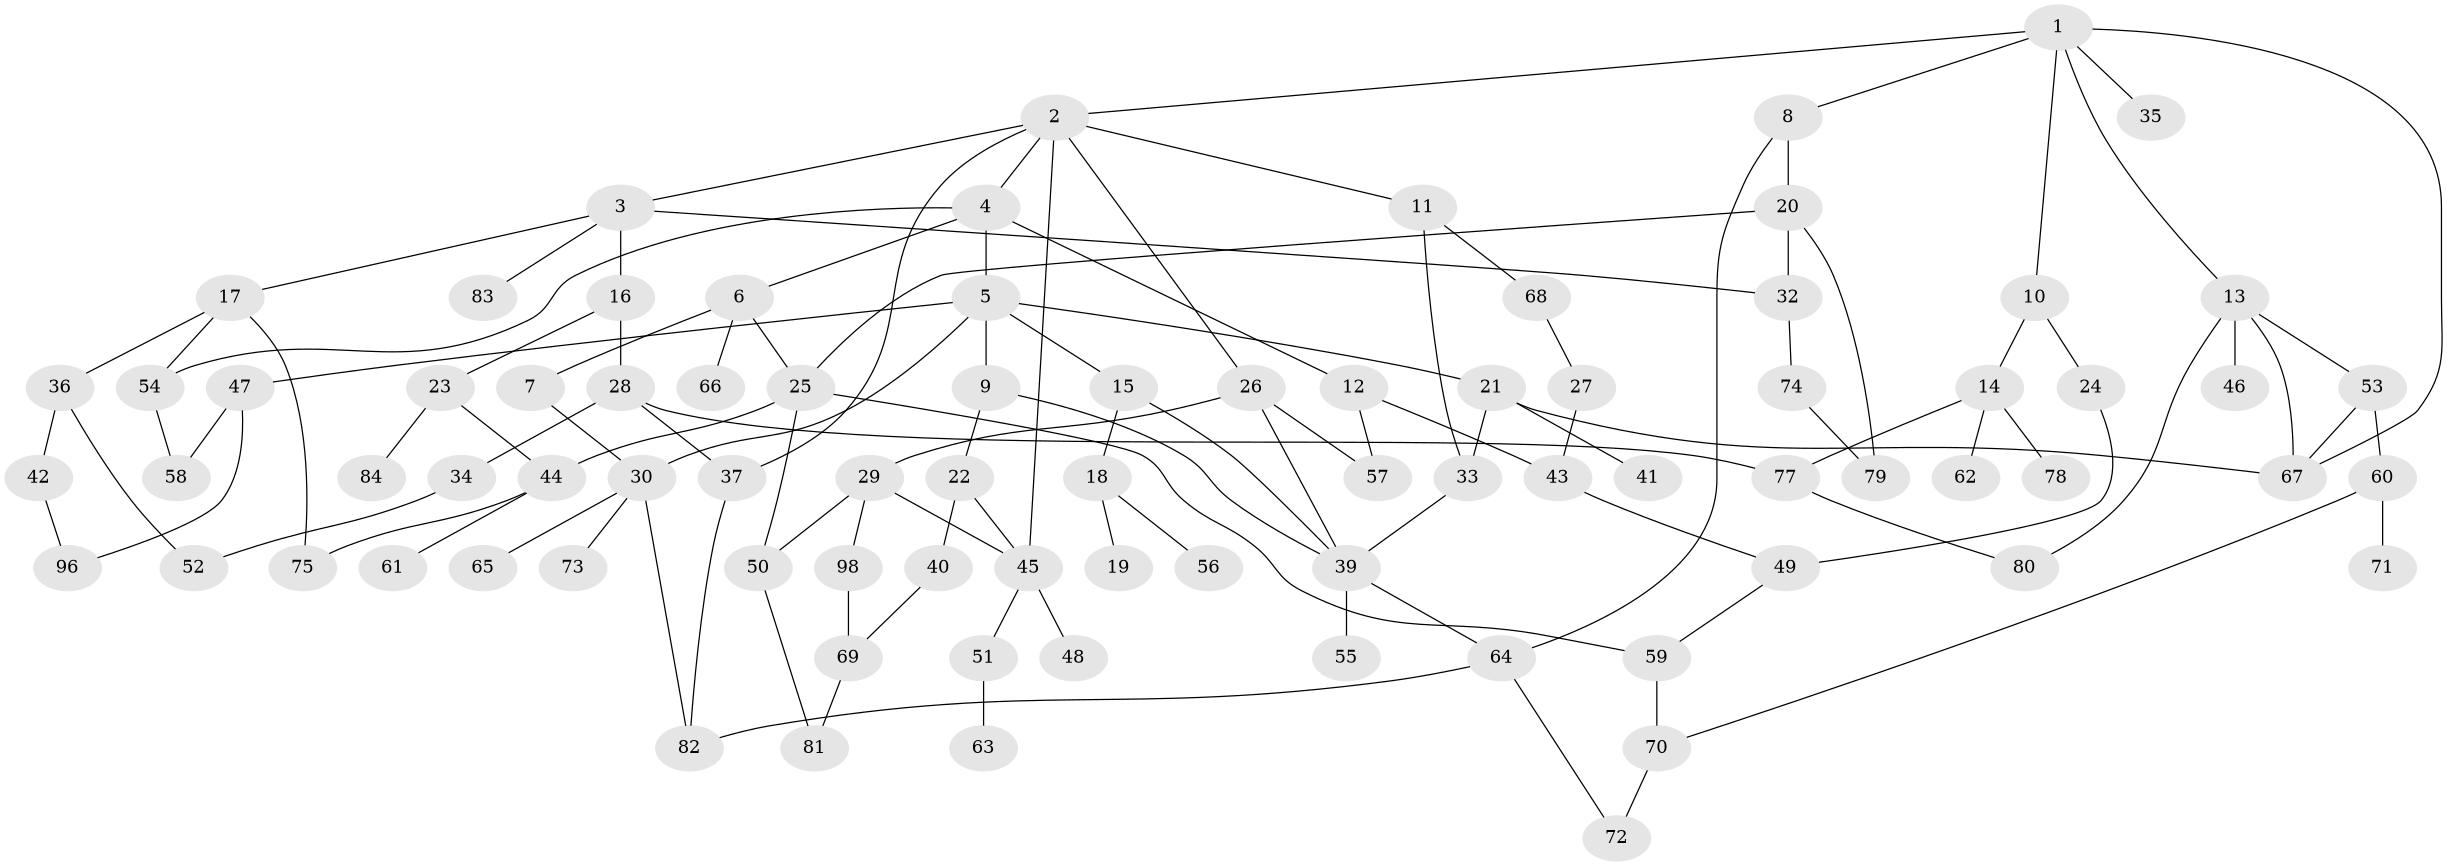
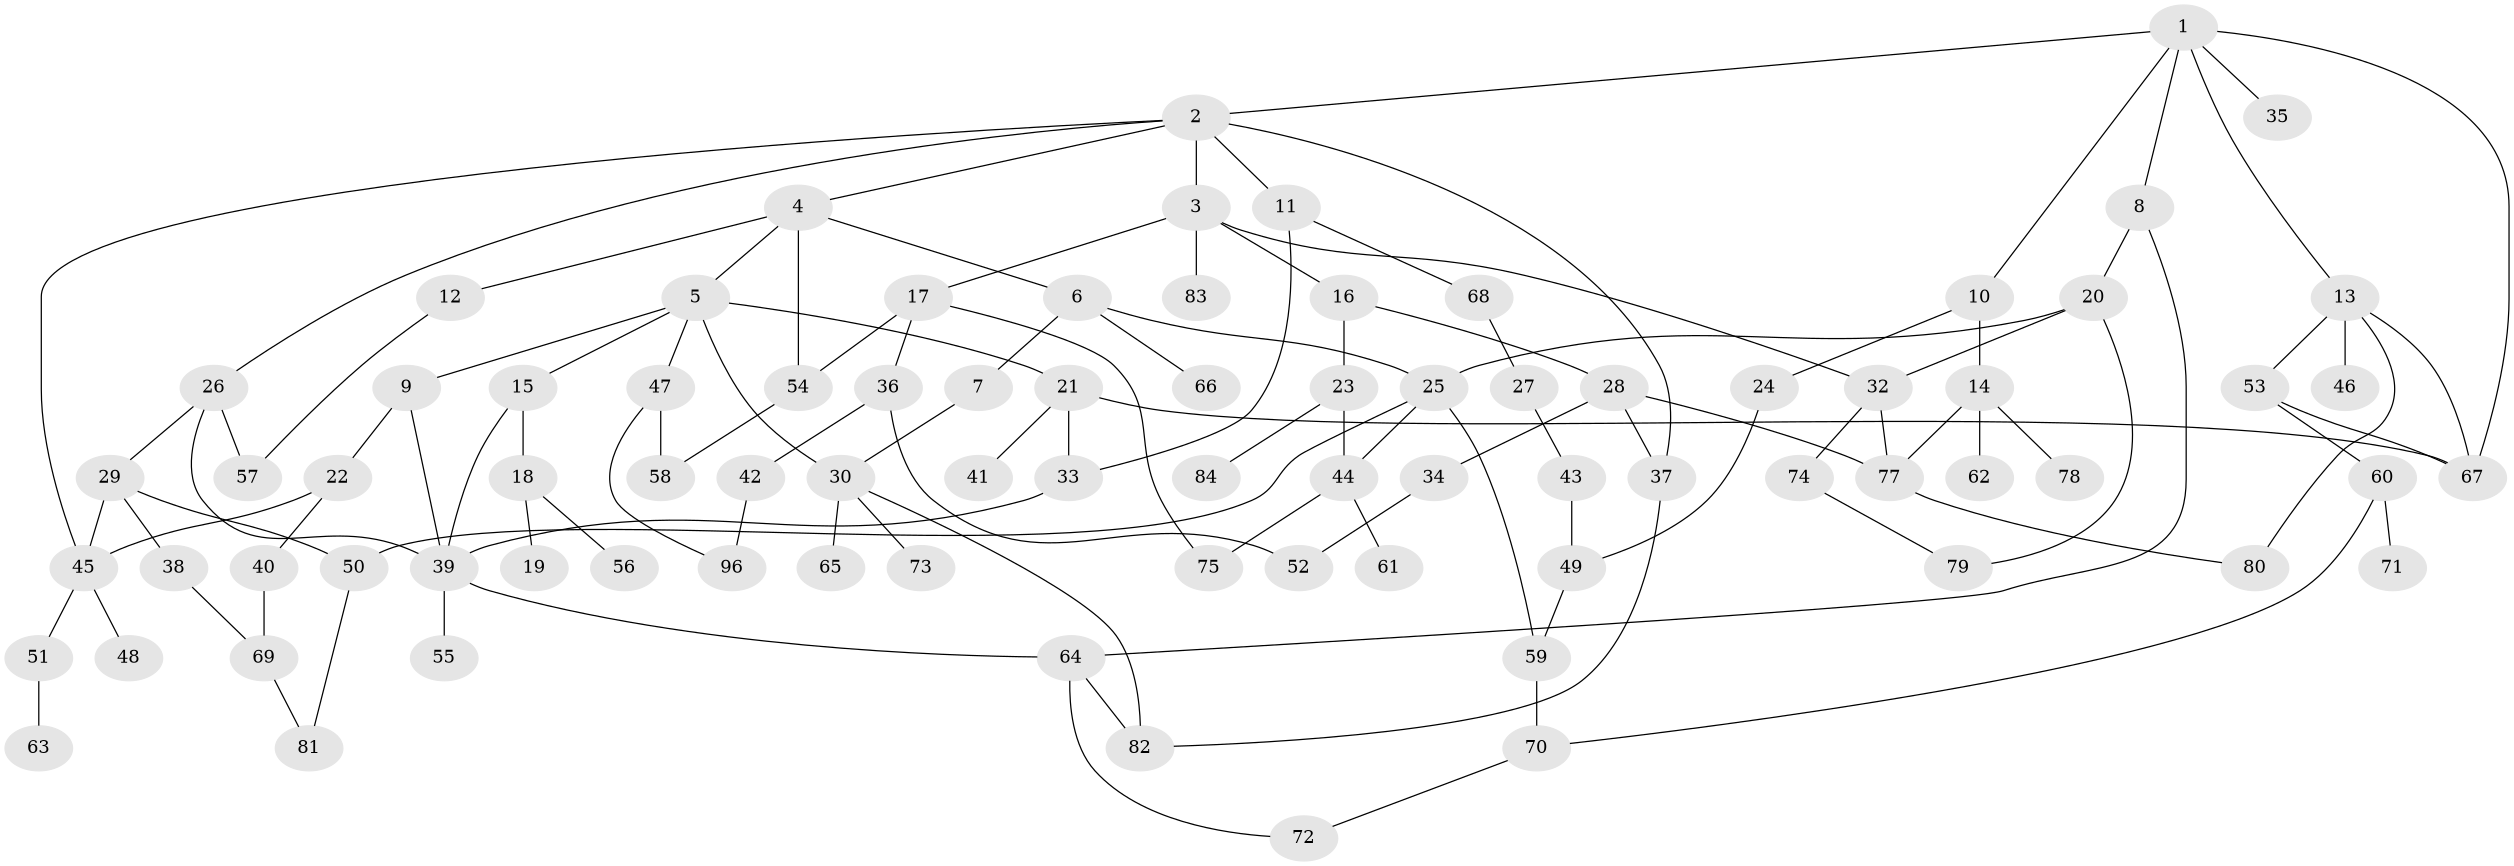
(1461, 433) -> none
none -> (1884, 433)
(848, 568) -> (174, 568)
